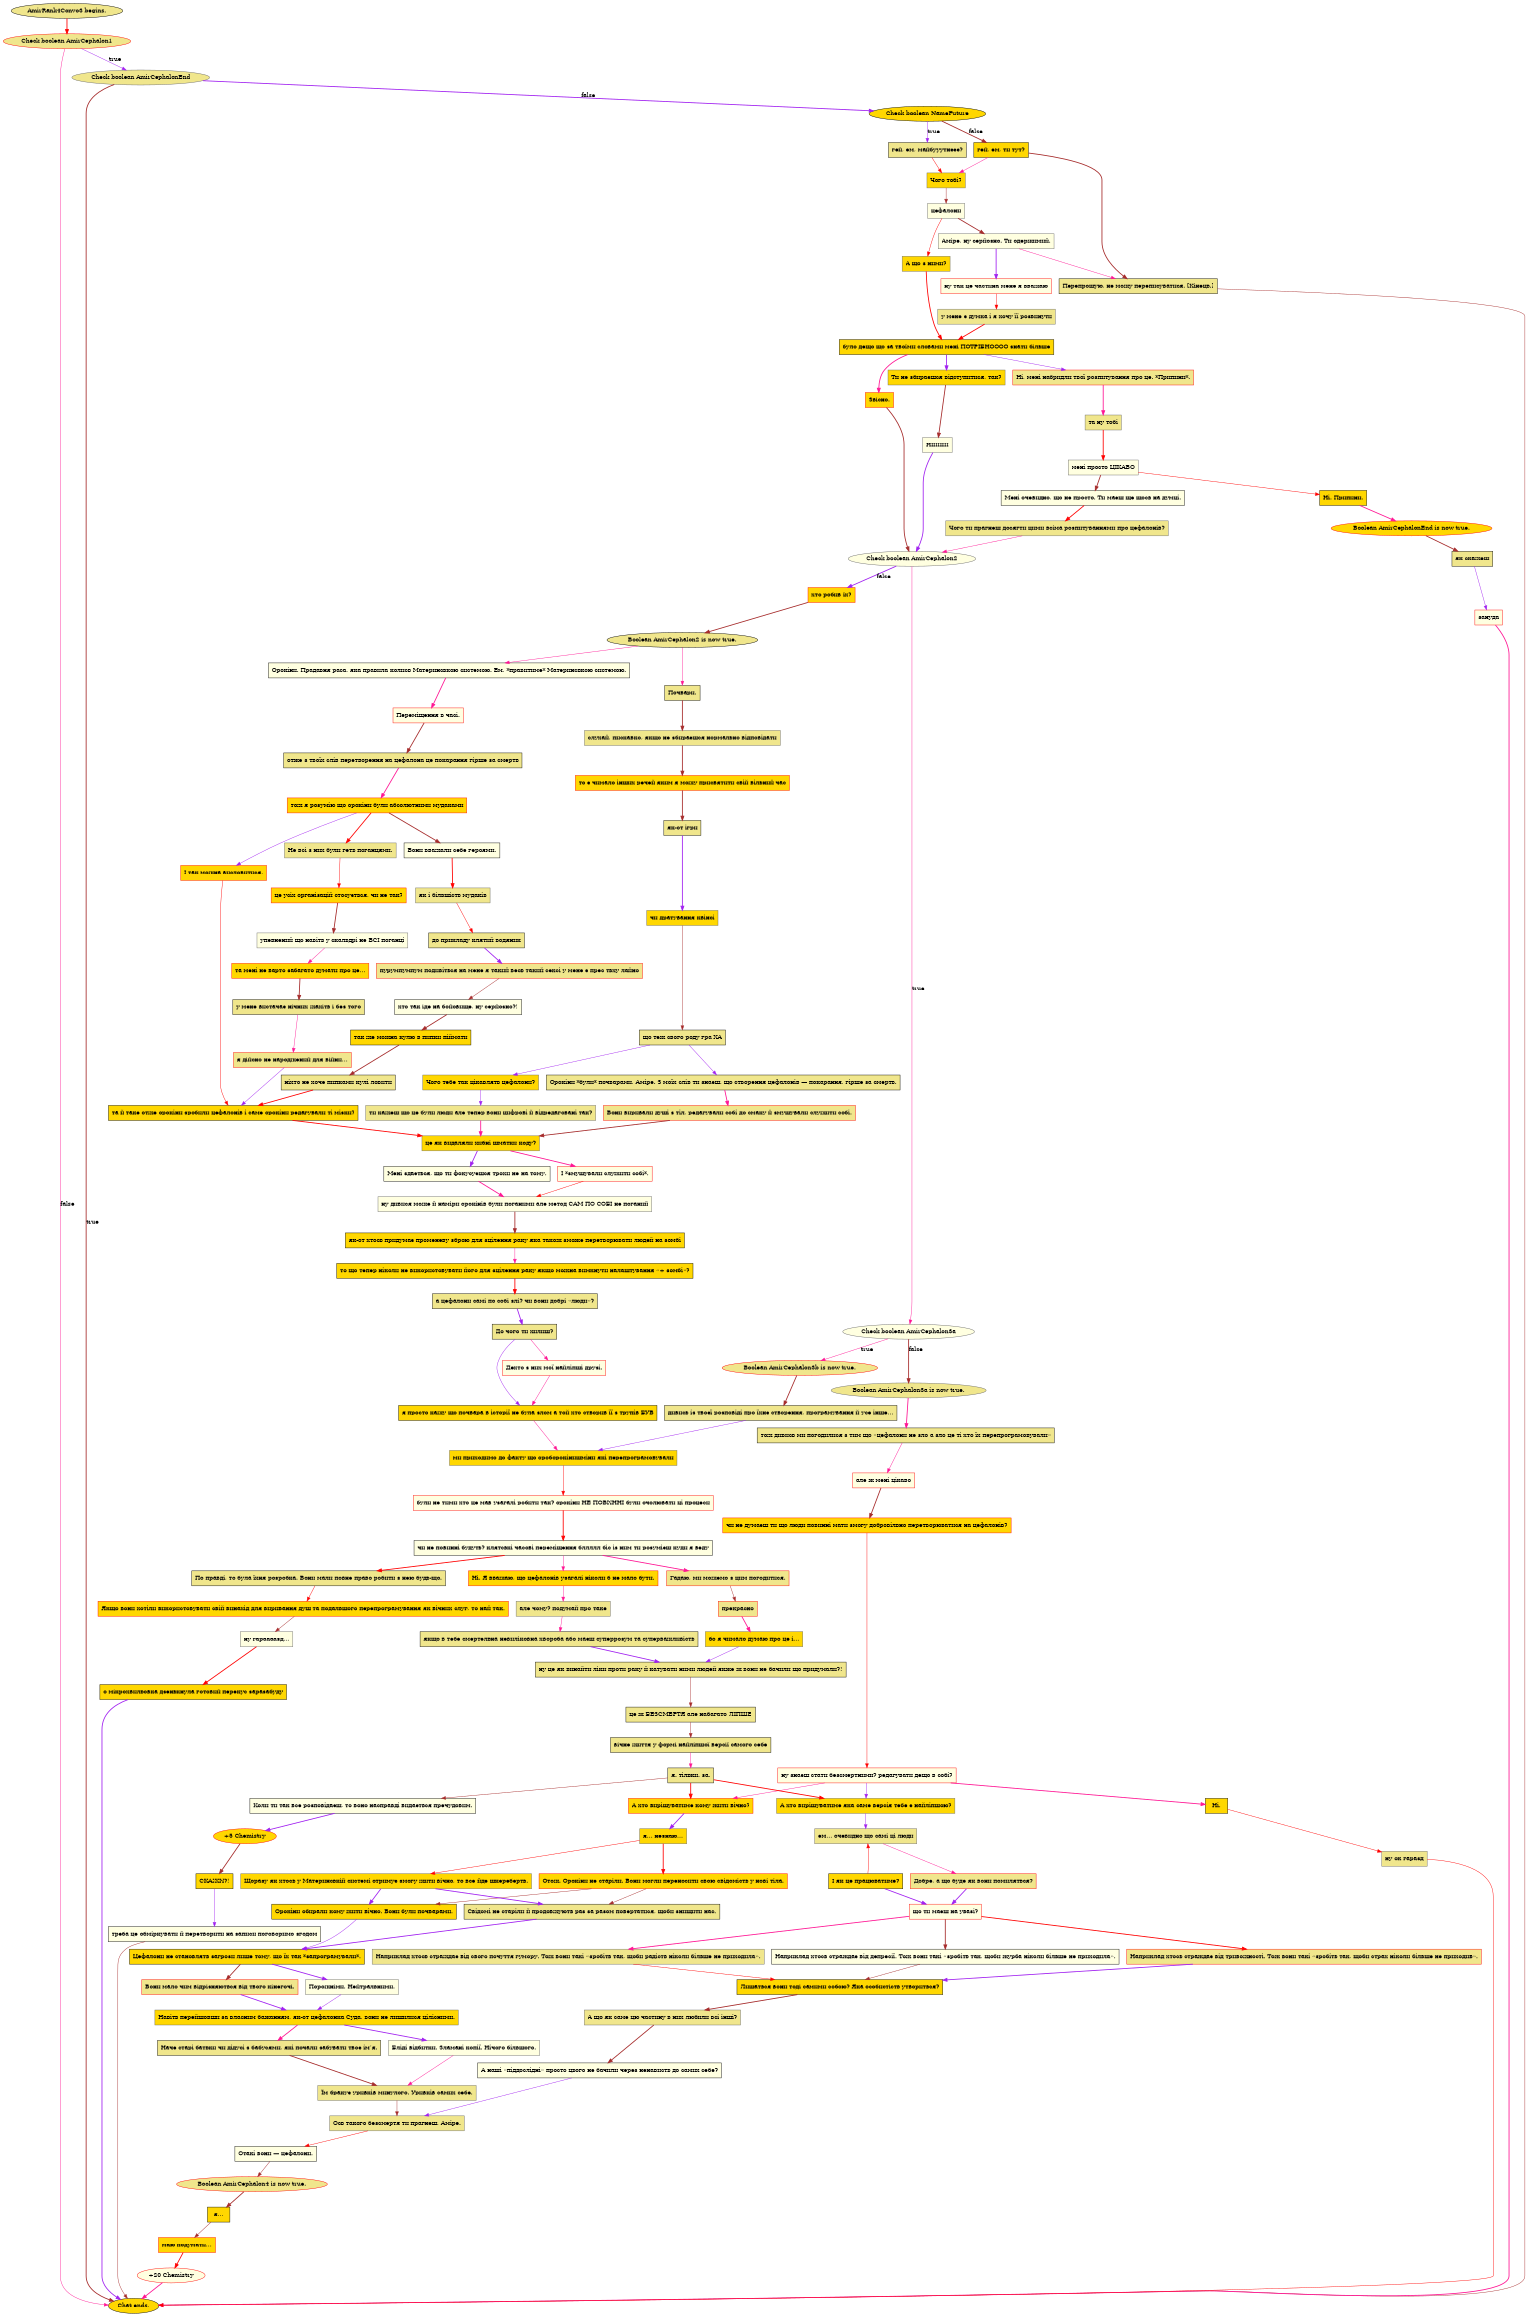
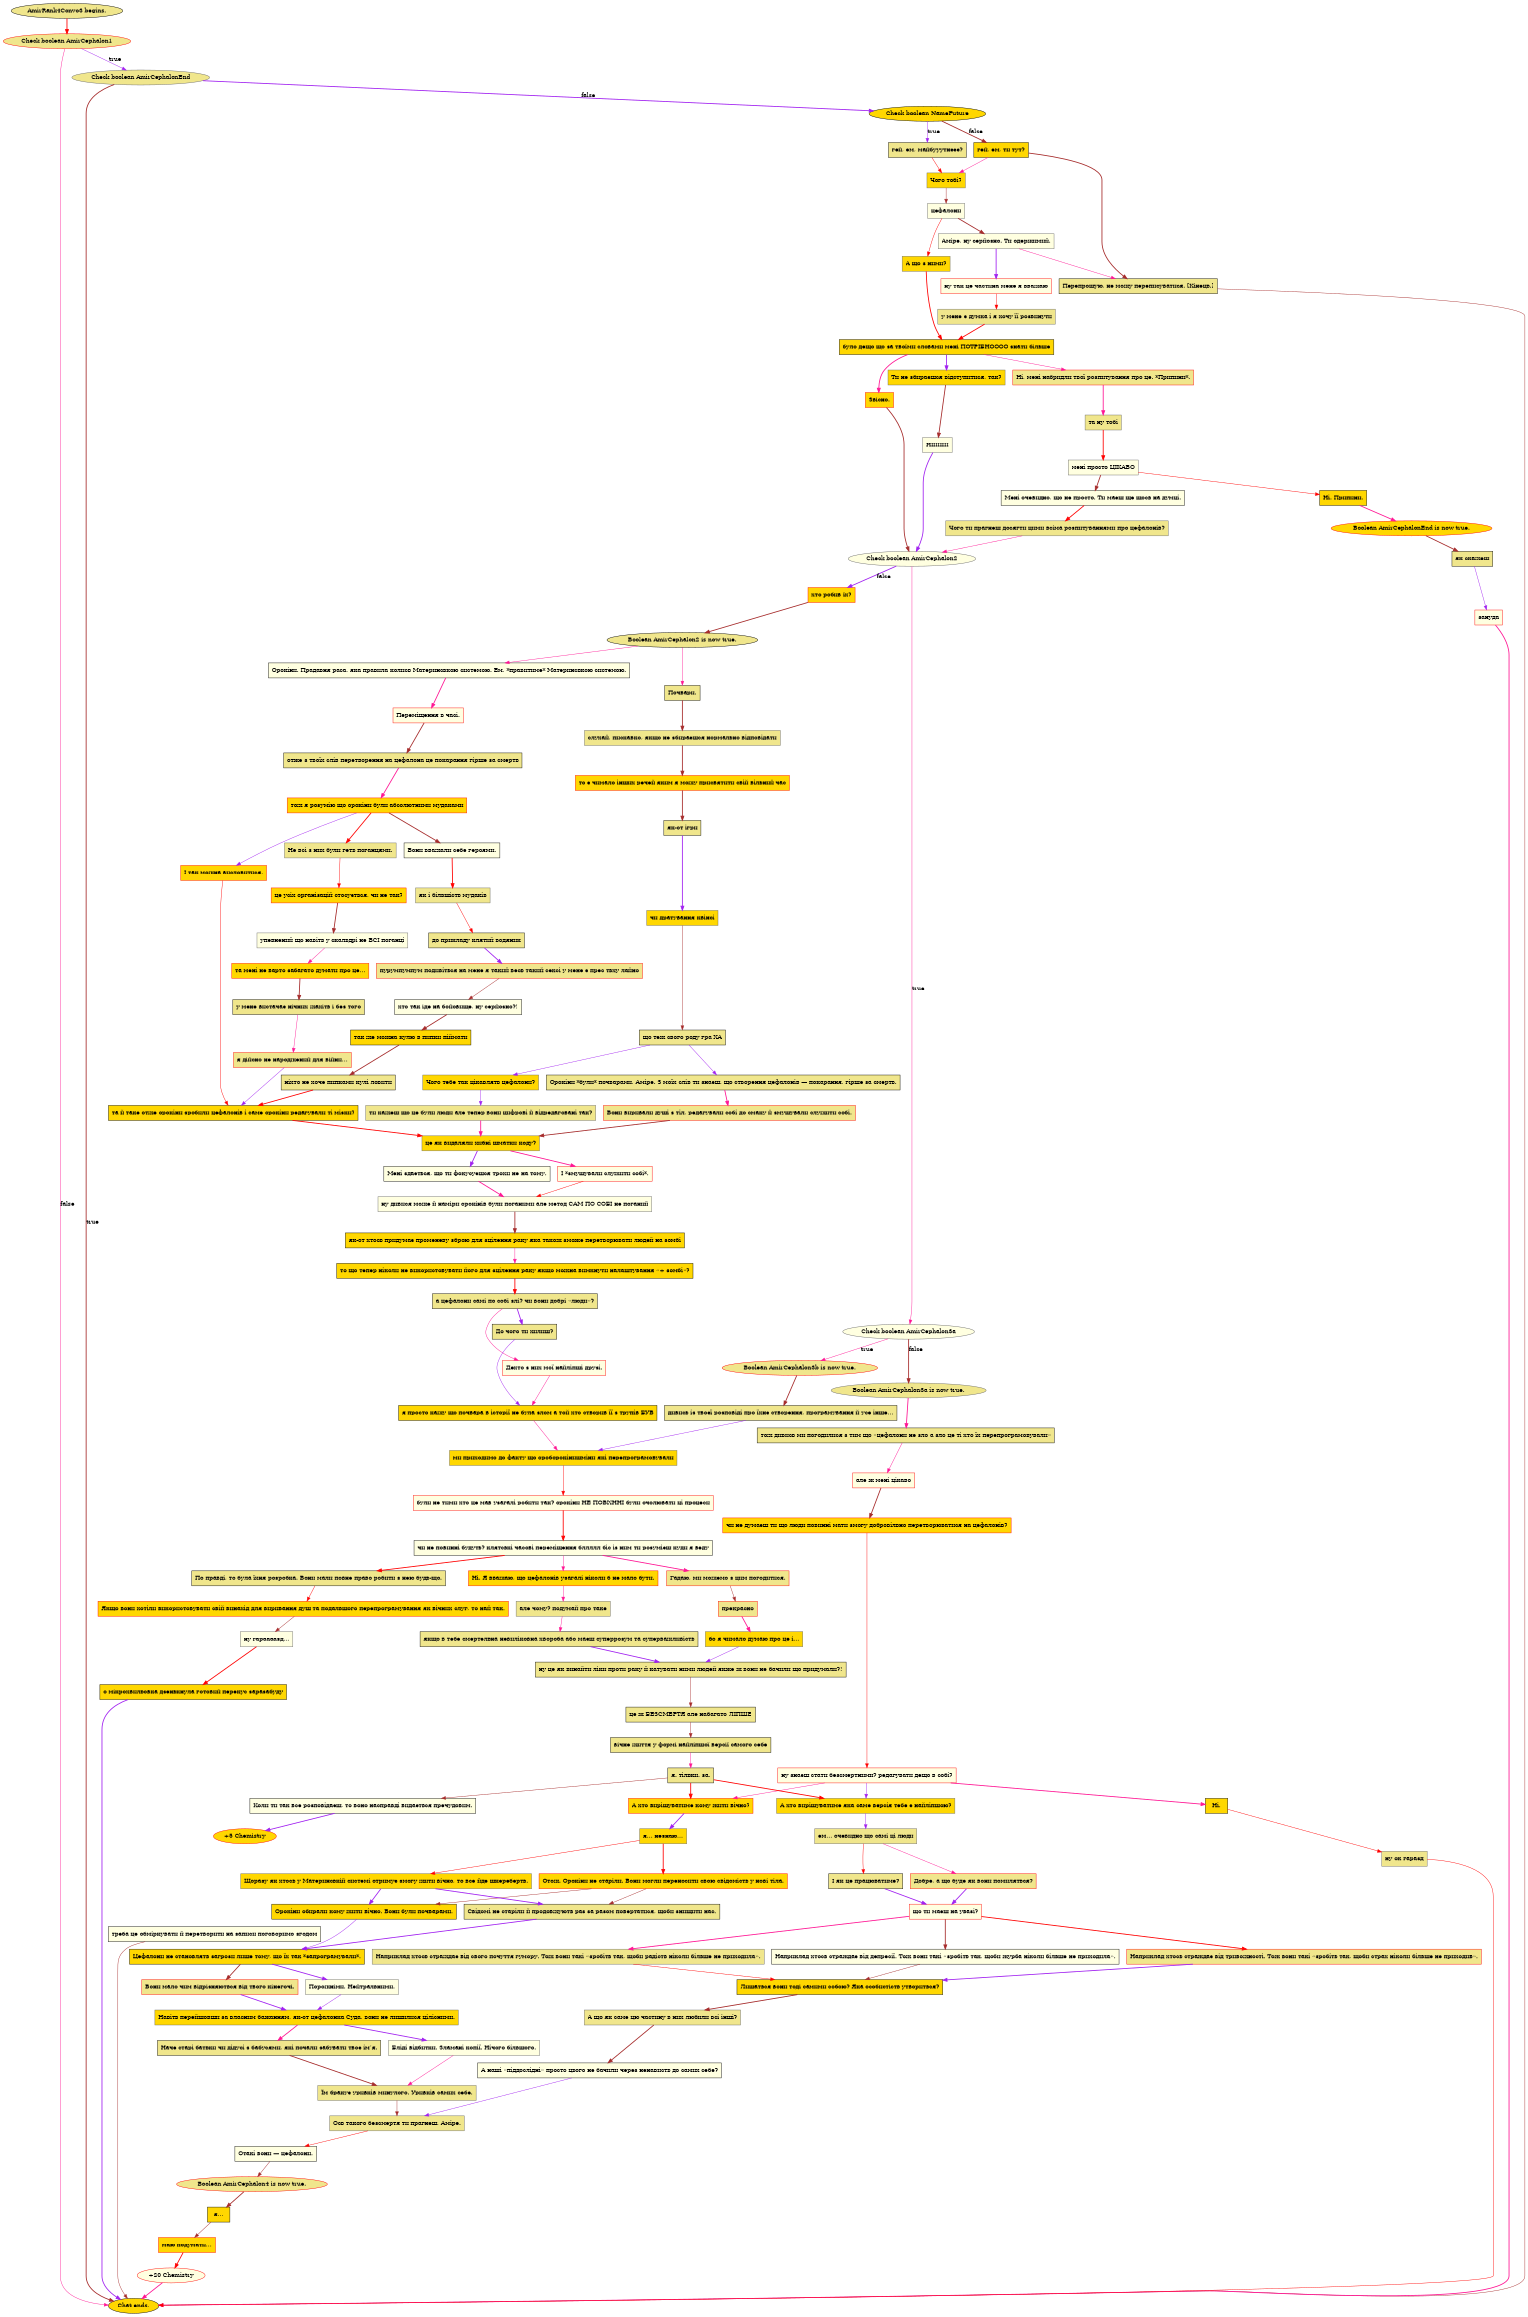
(1023, 362) -> (1023, 362)
(538, 1348) -> (487, 1338)
(869, 1861) -> (863, 1857)
(214, 1881) -> none
(866, 1881) -> (866, 1881)
